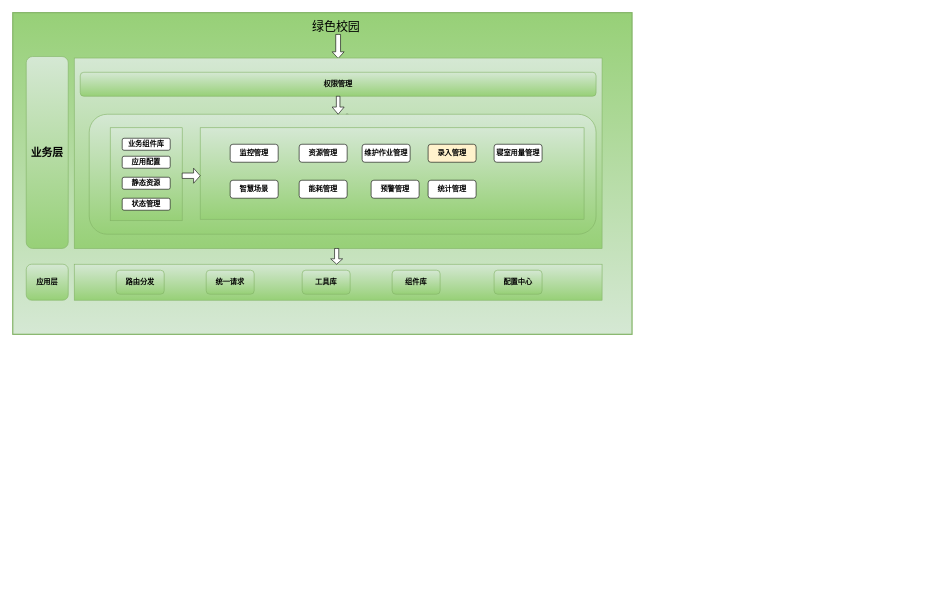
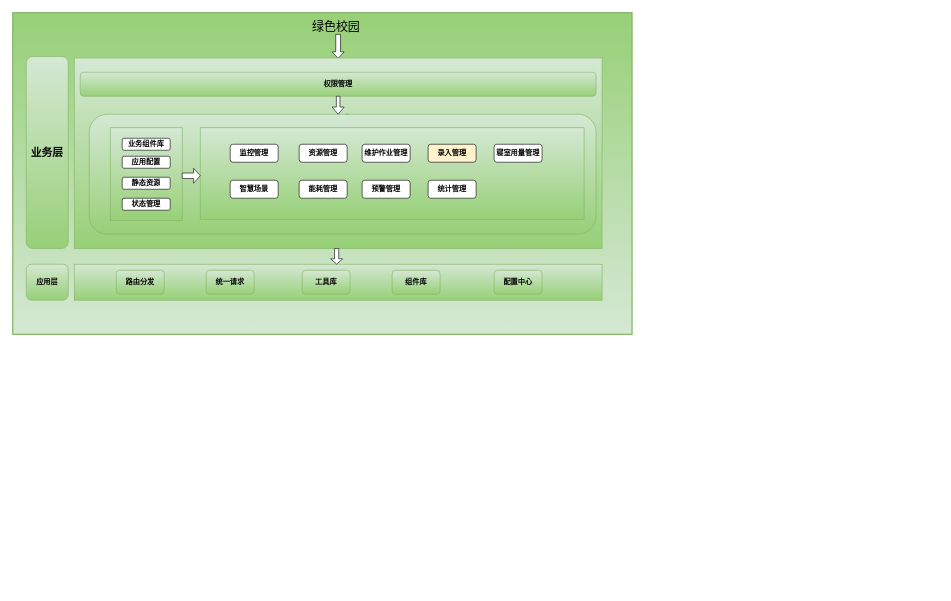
(395, 189) -> (386, 189)
